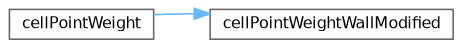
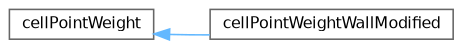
(174, 14) -> (190, 35)
